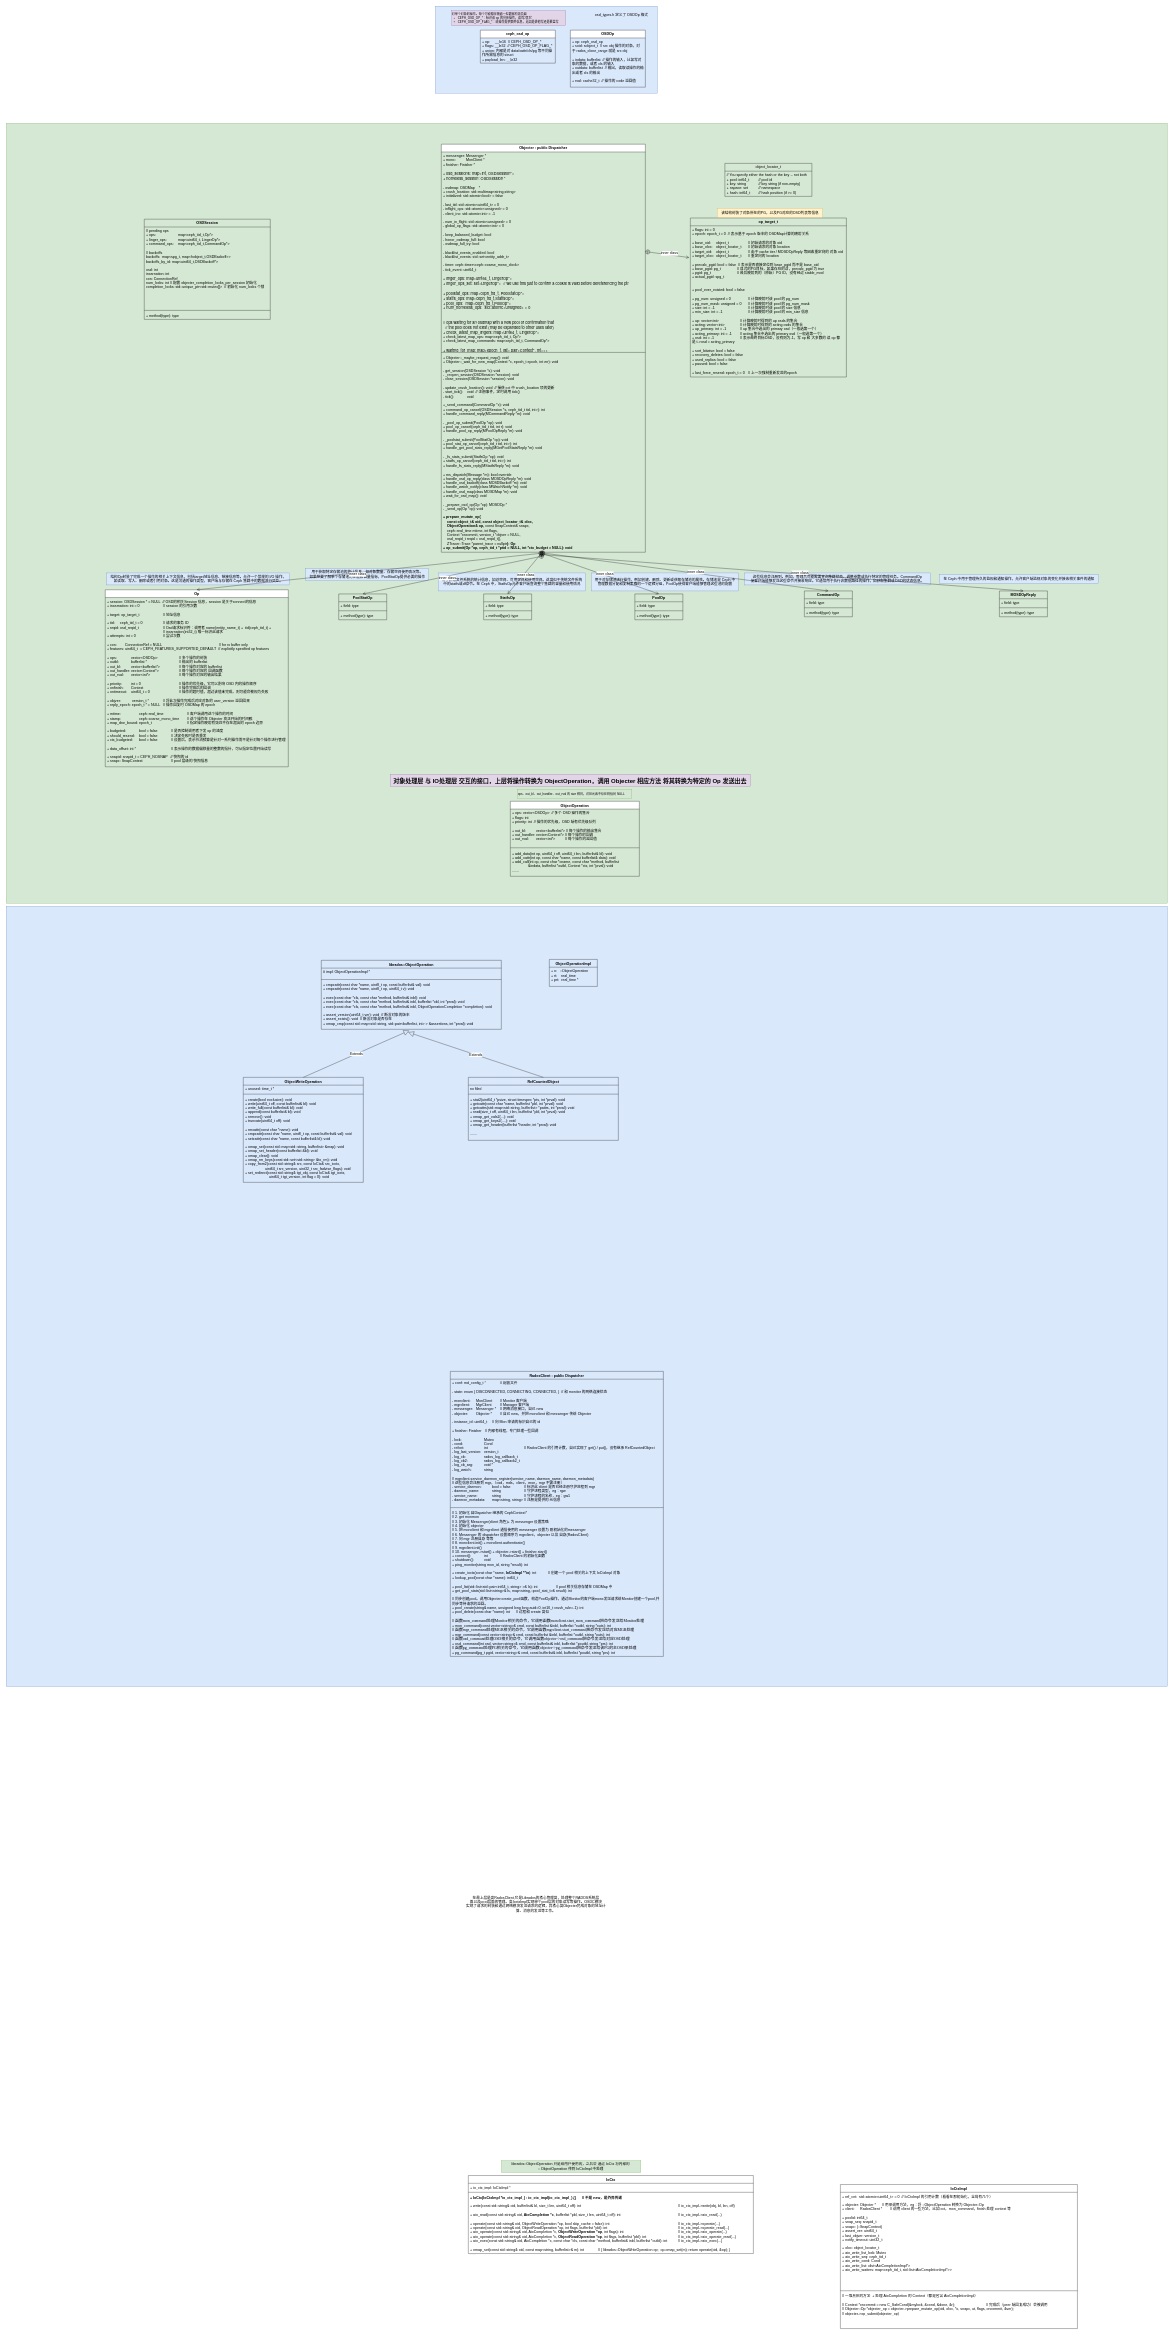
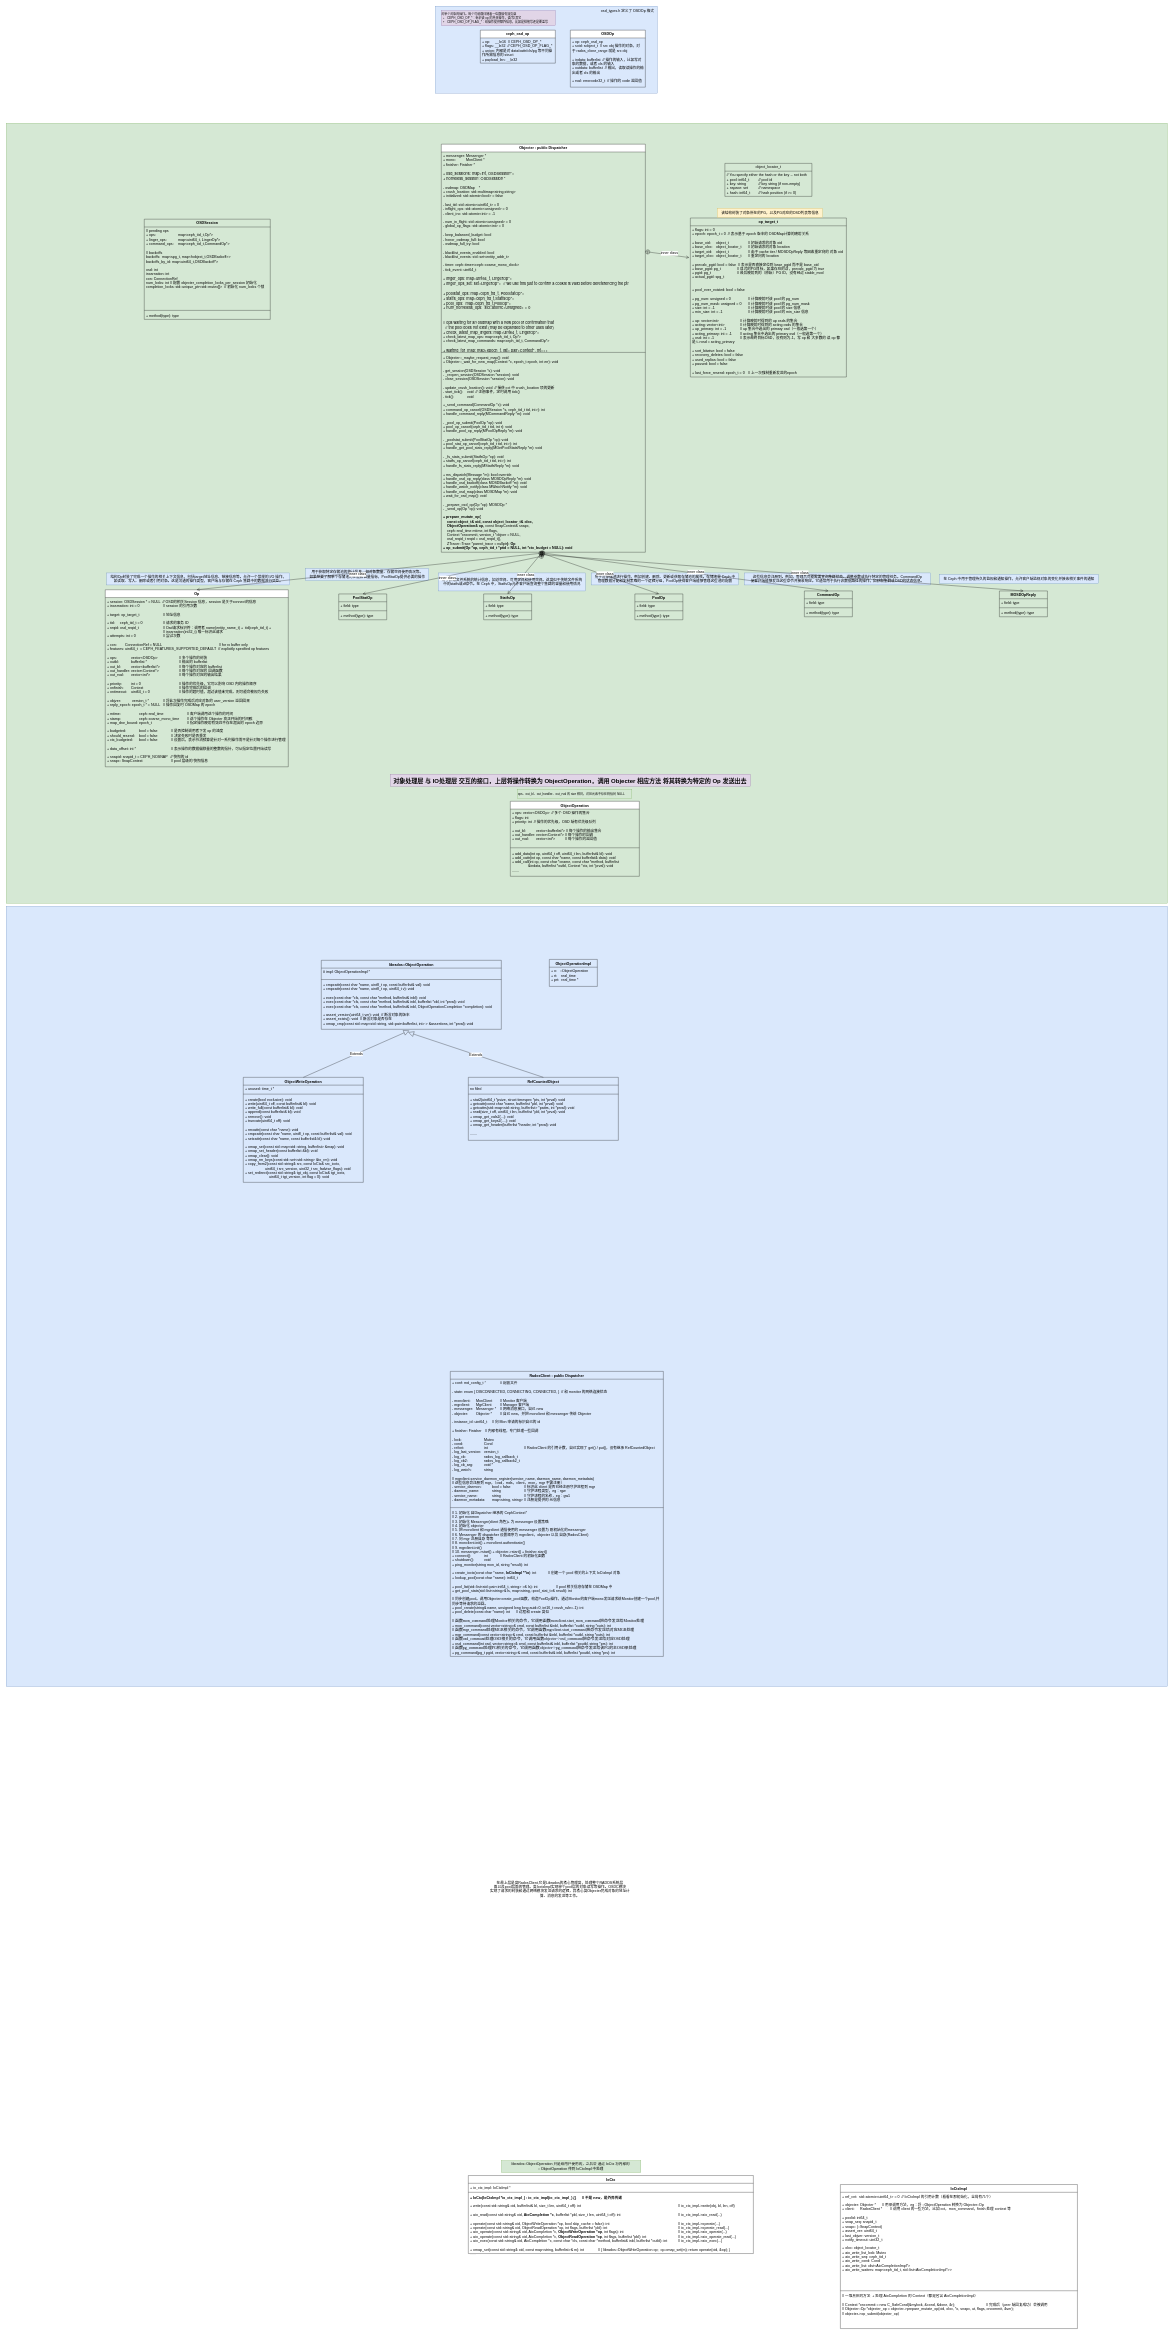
(621, 15) -> (627, 11)
(509, 18) -> (498, 18)
(608, 59) -> (608, 59)
(665, 582) -> (665, 579)
(536, 1904) -> (560, 1889)
